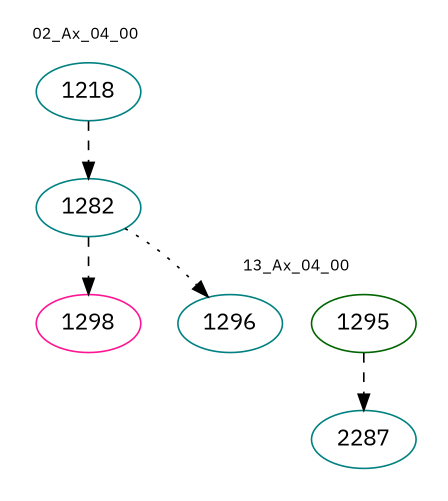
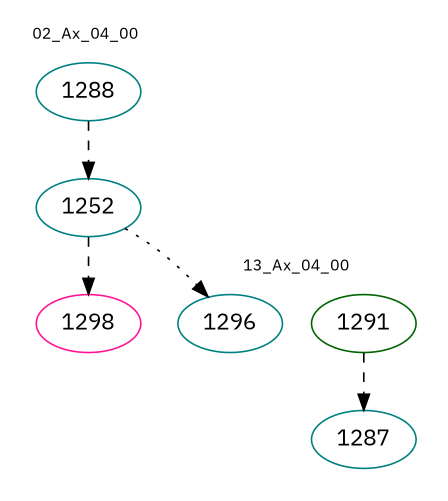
(89, 92) -> (89, 92)
(89, 208) -> (89, 208)
(364, 324) -> (364, 324)
(364, 439) -> (364, 439)
